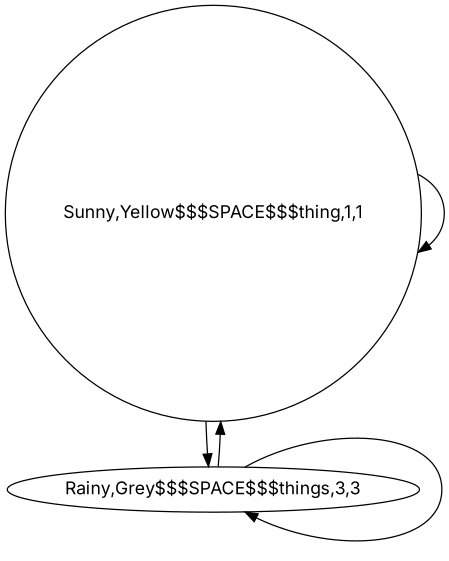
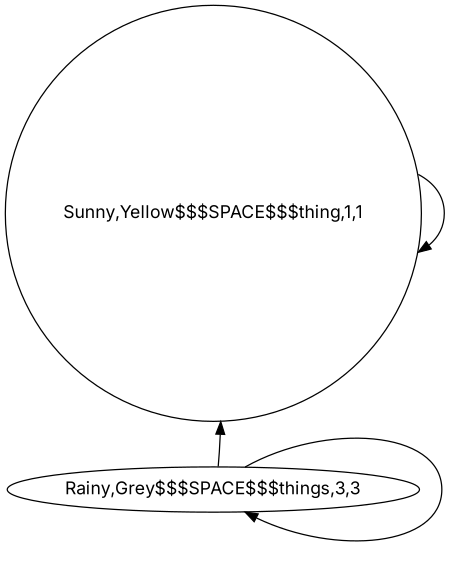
(207, 438) -> none
